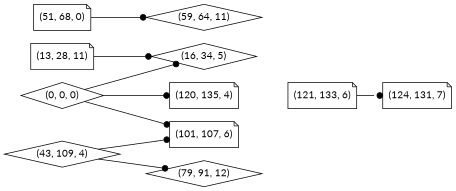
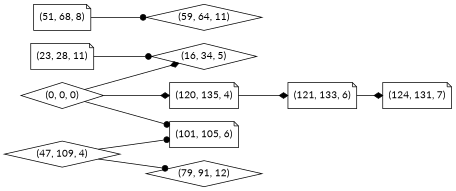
(62, 17) -> (62, 17)
(62, 56) -> (62, 56)
(129, 77) -> (129, 77)
(134, 96) -> (134, 96)
none -> (259, 96)
(365, 96) -> (365, 96)
(204, 135) -> (204, 135)
(62, 154) -> (62, 154)
